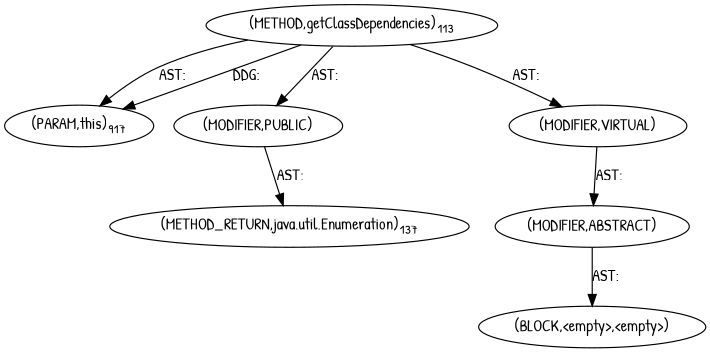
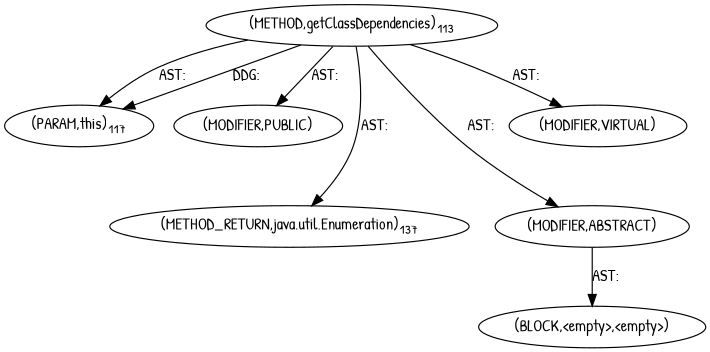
(118, 124) -> (118, 124)
(595, 170) -> (451, 132)
(272, 171) -> (358, 127)
